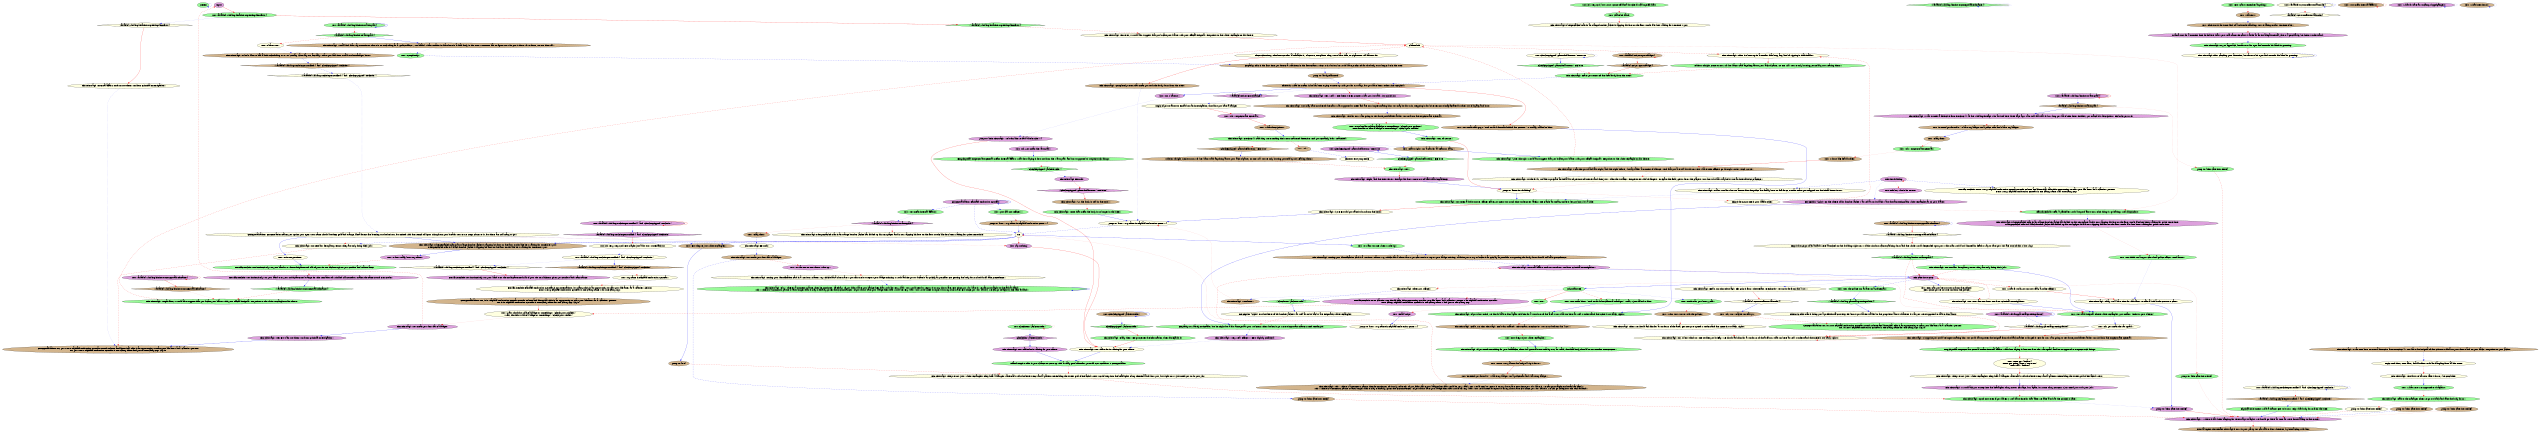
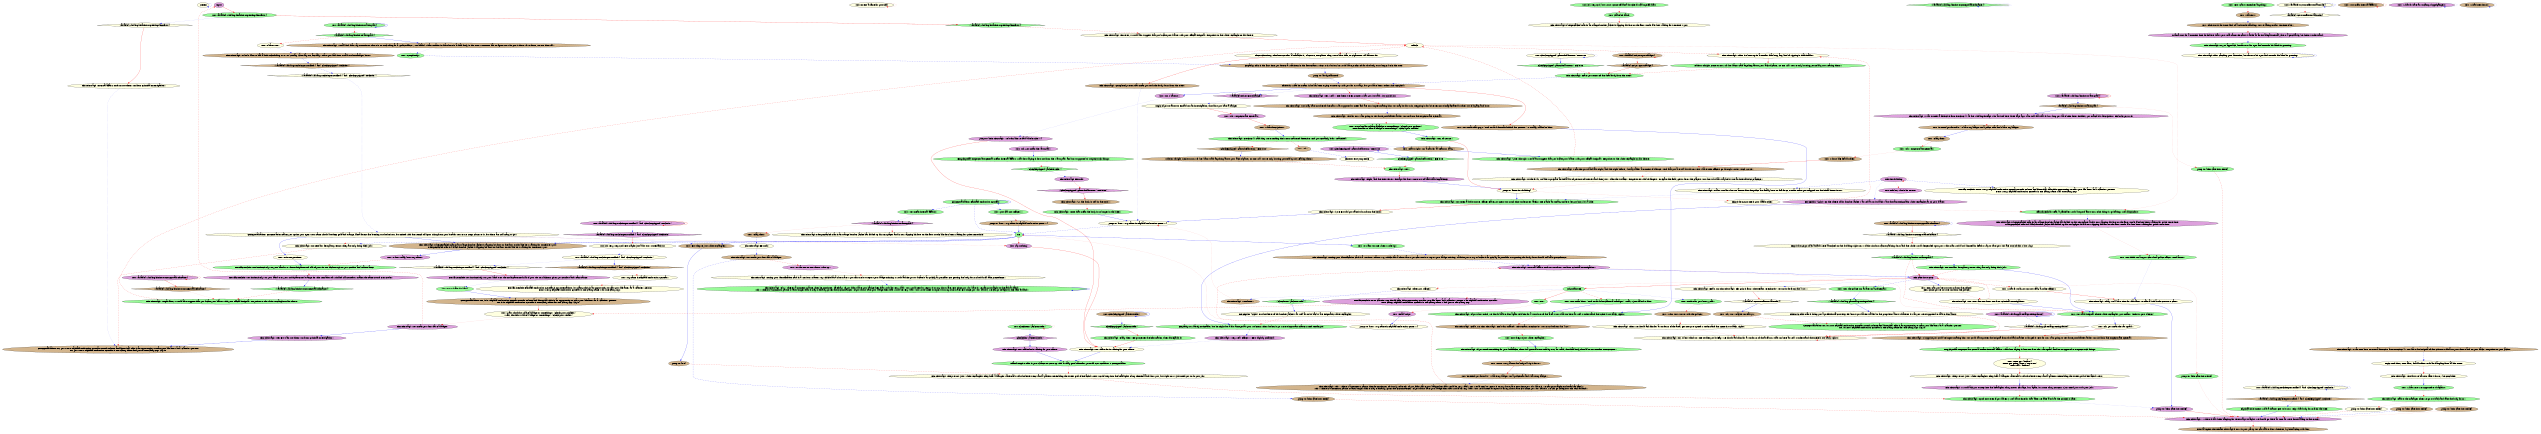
(203, 5) -> (203, 5)
none -> (872, 5)
(1415, 45) -> (1415, 45)
(976, 202) -> (976, 202)
(1019, 235) -> (1019, 235)
(1748, 283) -> (1748, 283)
none -> (455, 289)
